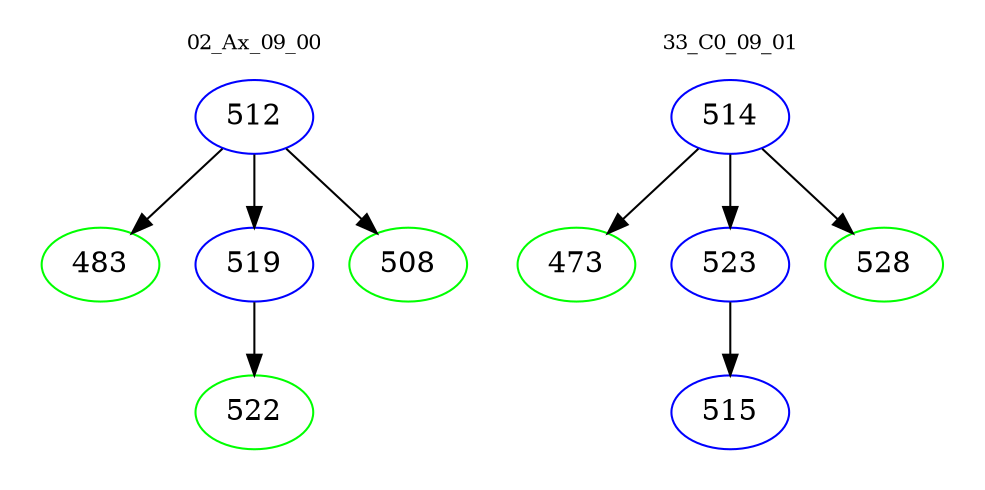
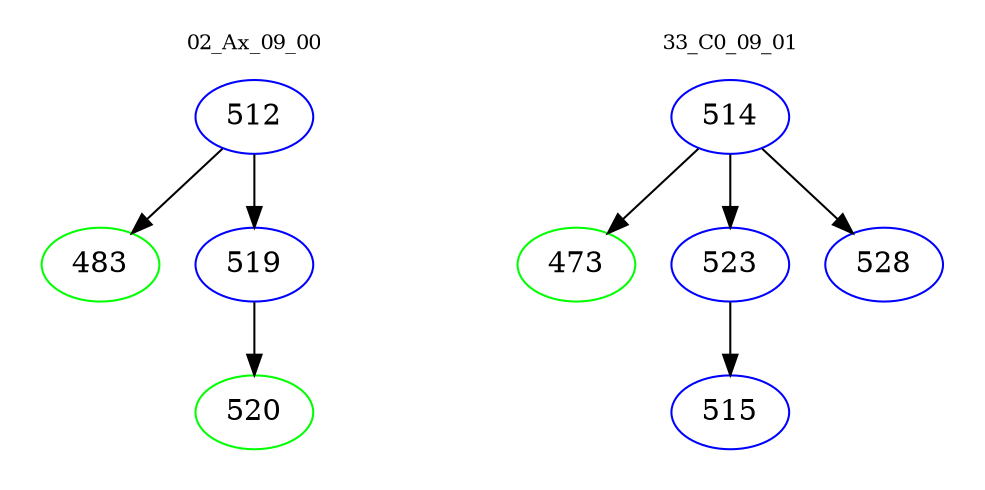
(408, 265) -> none
(884, 265) -> (884, 265)
(254, 412) -> (254, 412)
